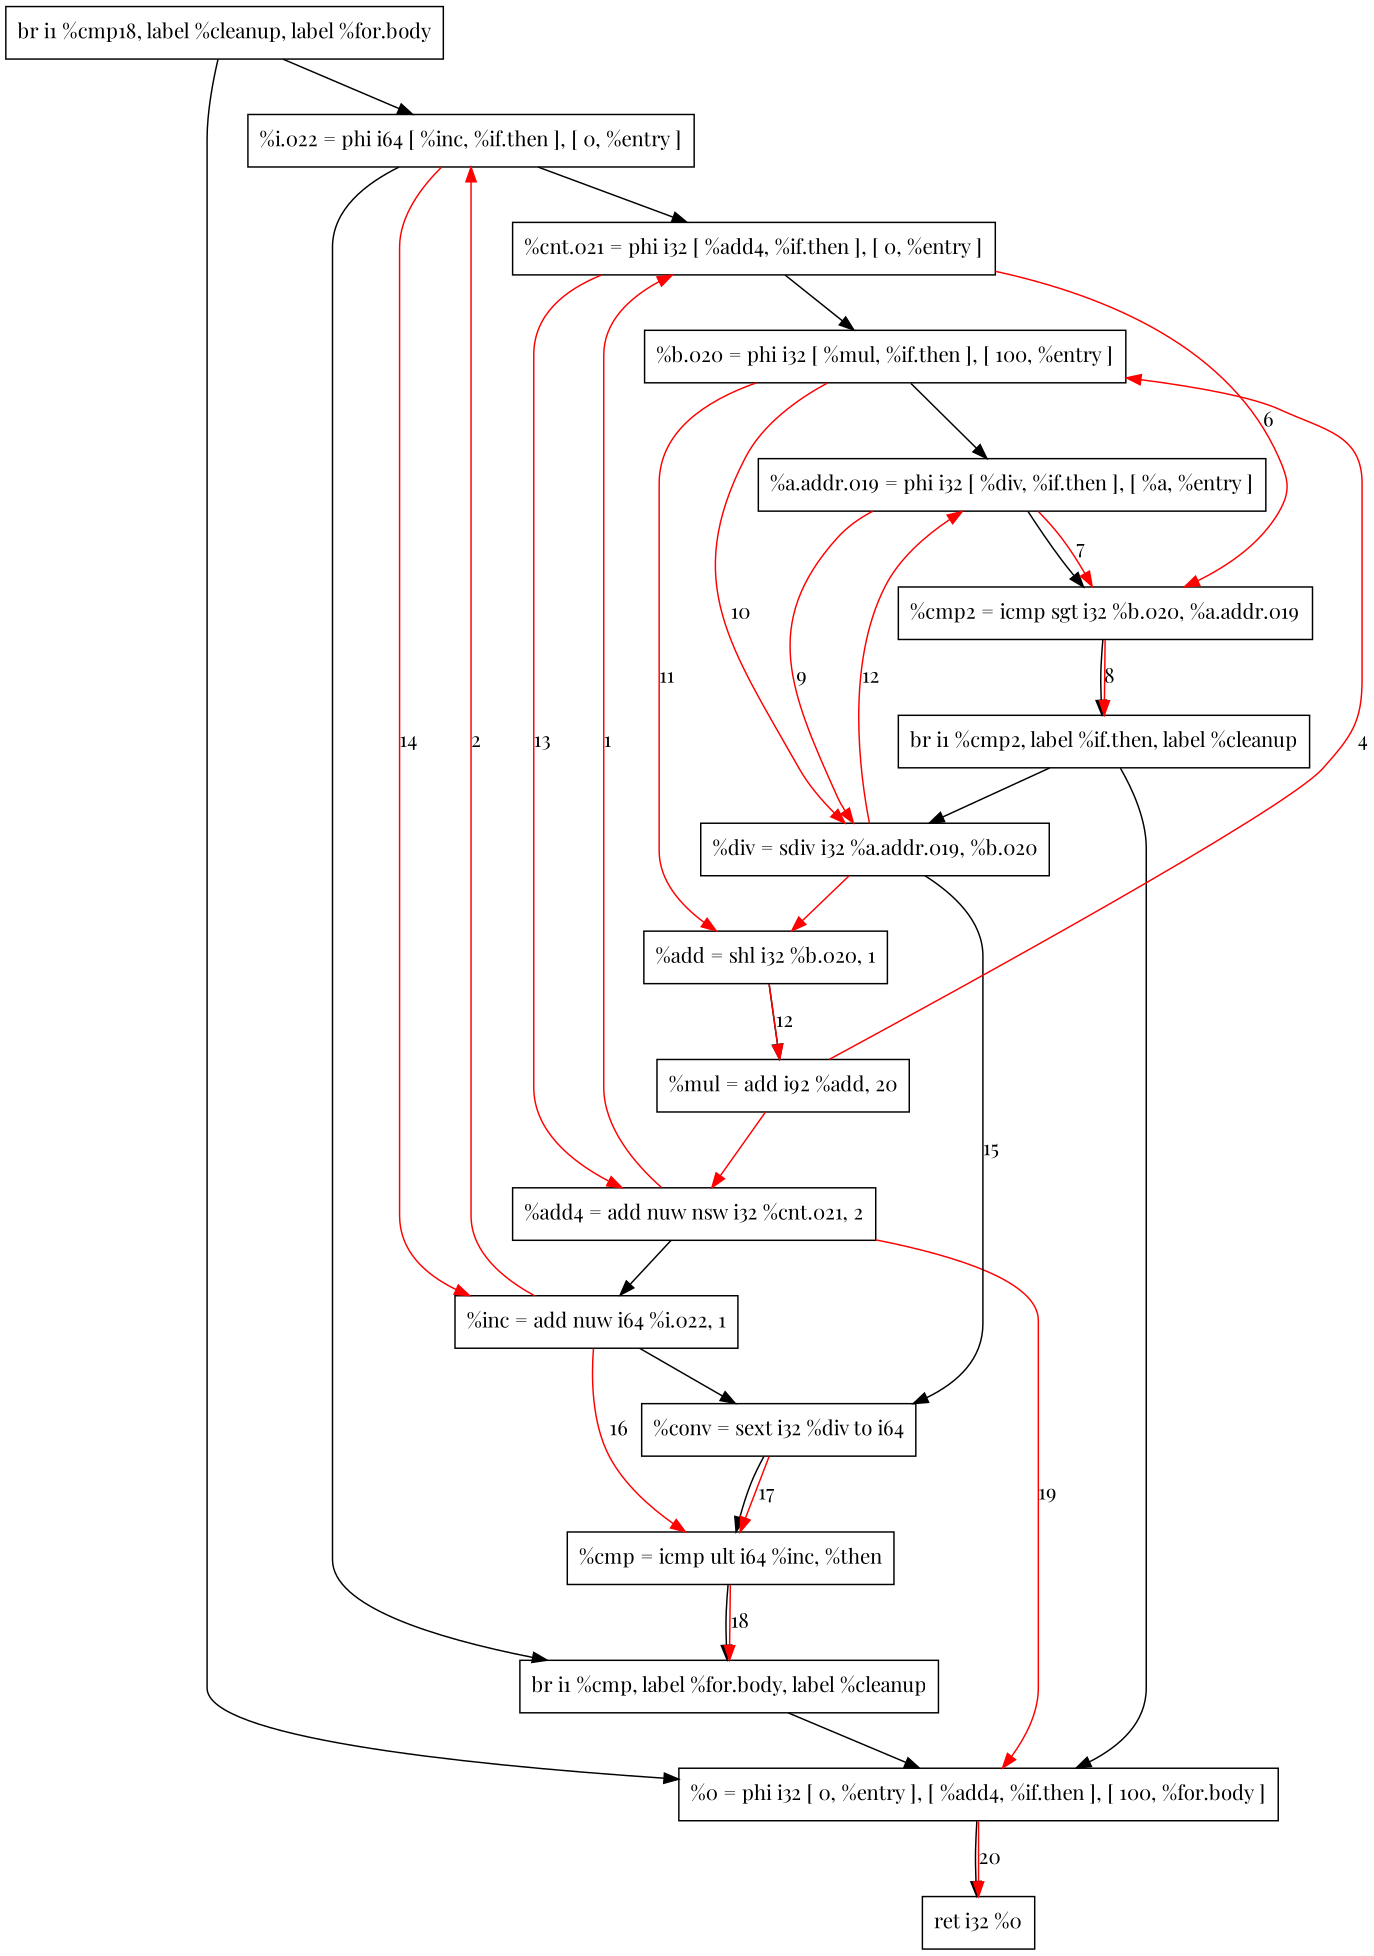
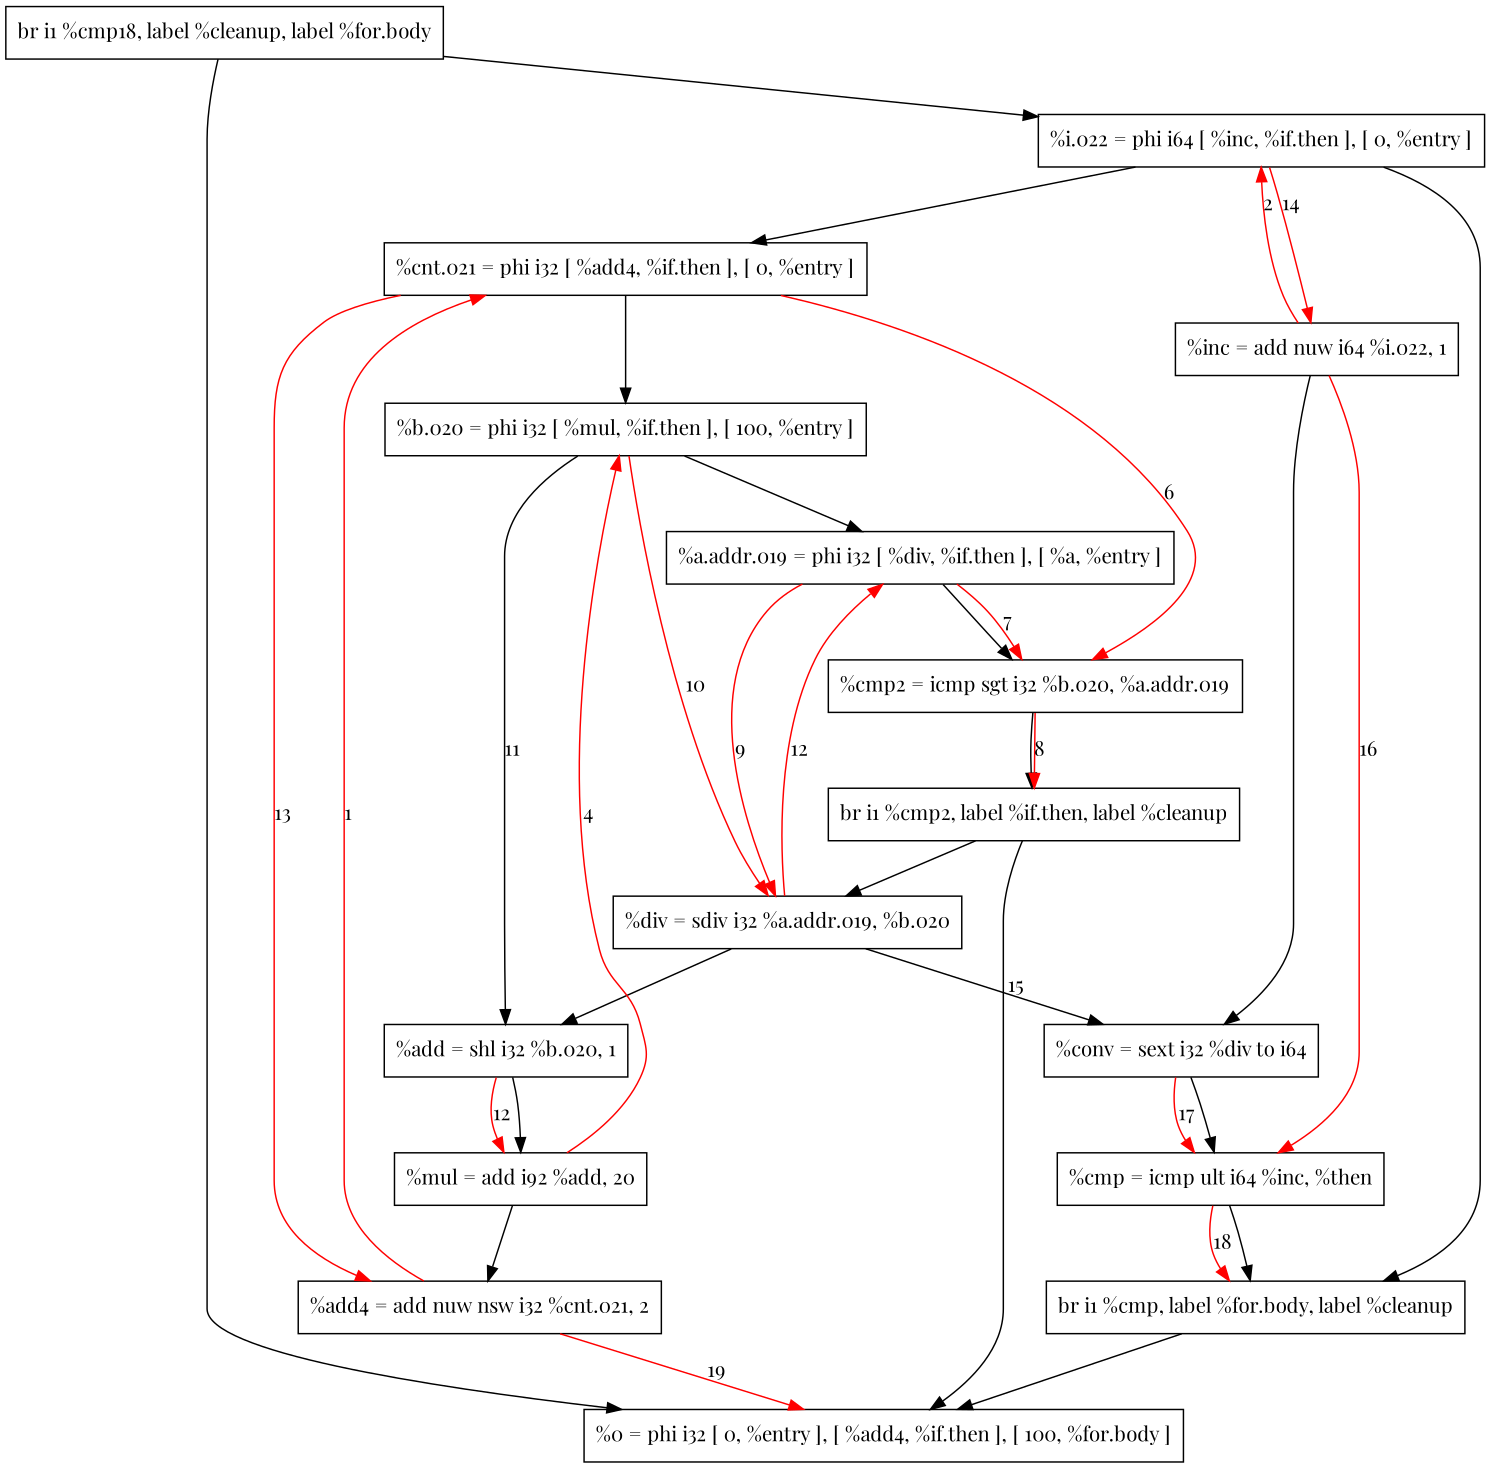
(659, 636) -> (505, 718)
(826, 898) -> (653, 984)
(743, 1144) -> (502, 1236)
(651, 1262) -> none
(979, 1923) -> none
